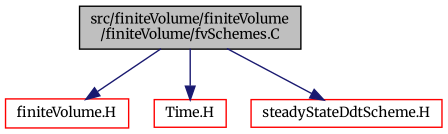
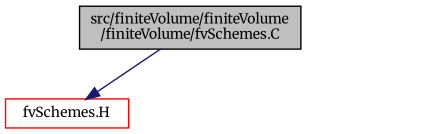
(67, 113) -> (67, 113)
(190, 113) -> none
(347, 113) -> none
